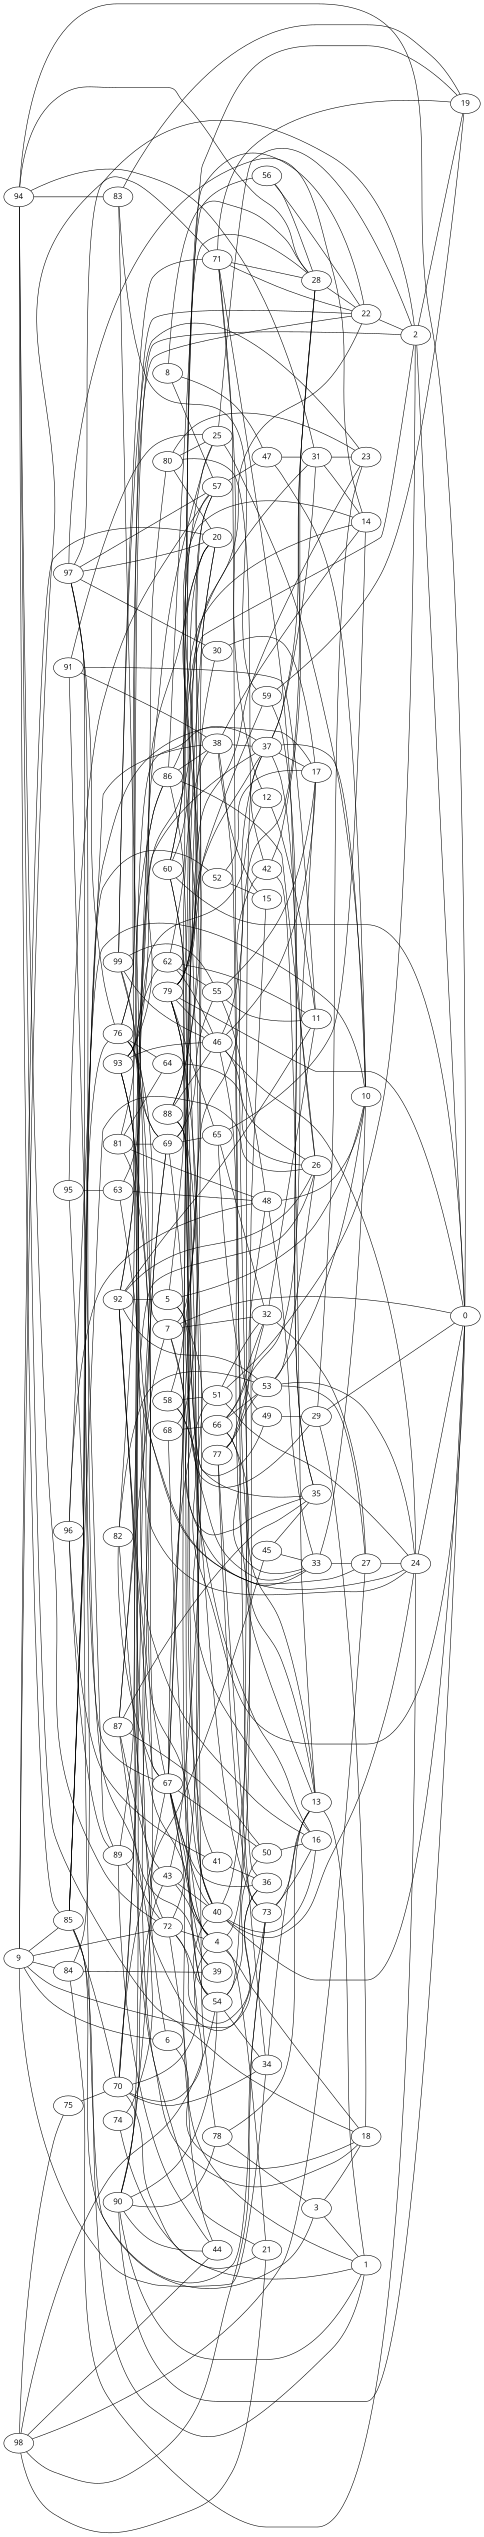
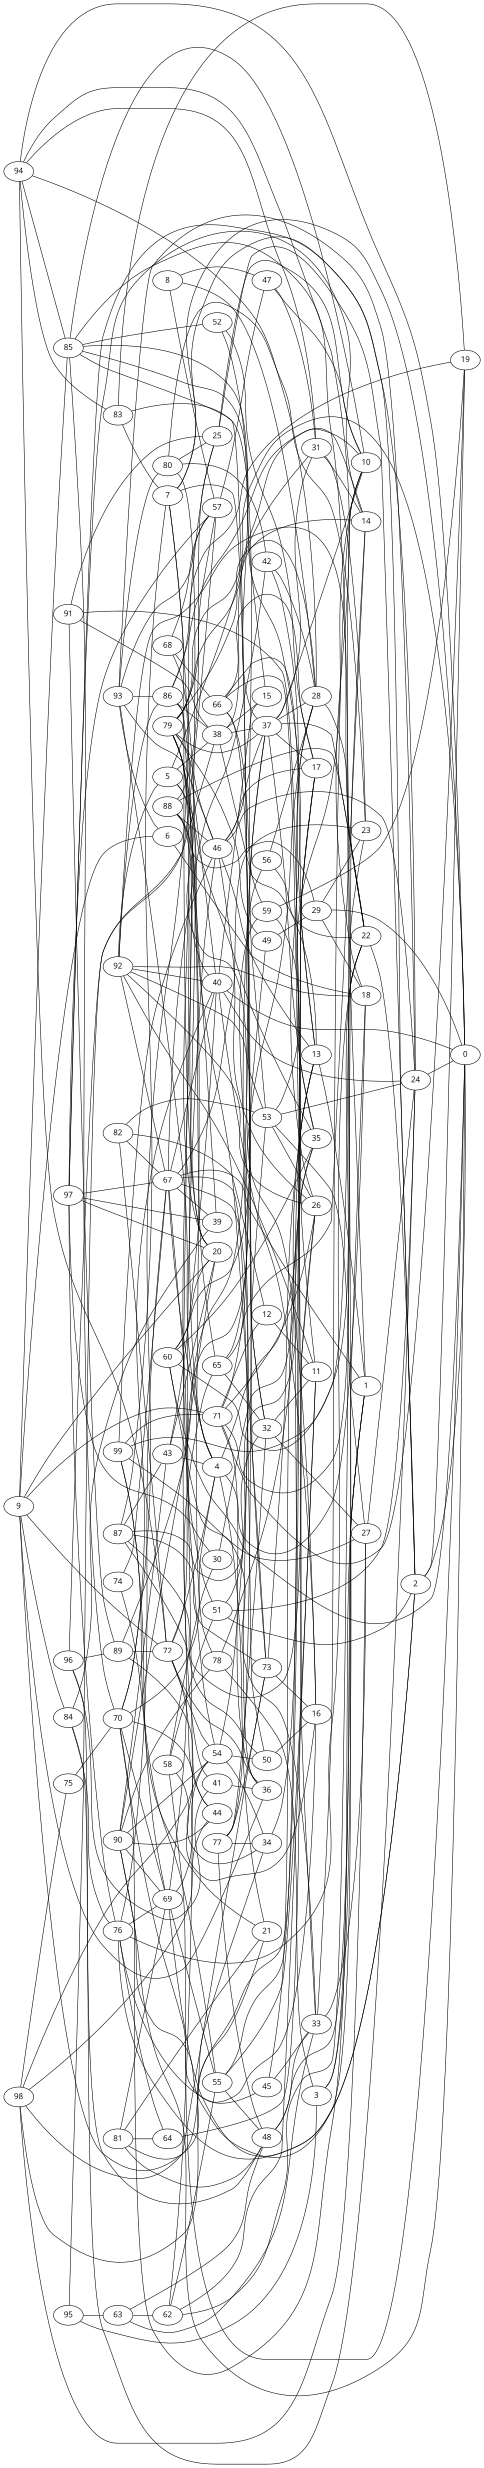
none -> (333, 744)
(286, 889) -> (206, 1059)
